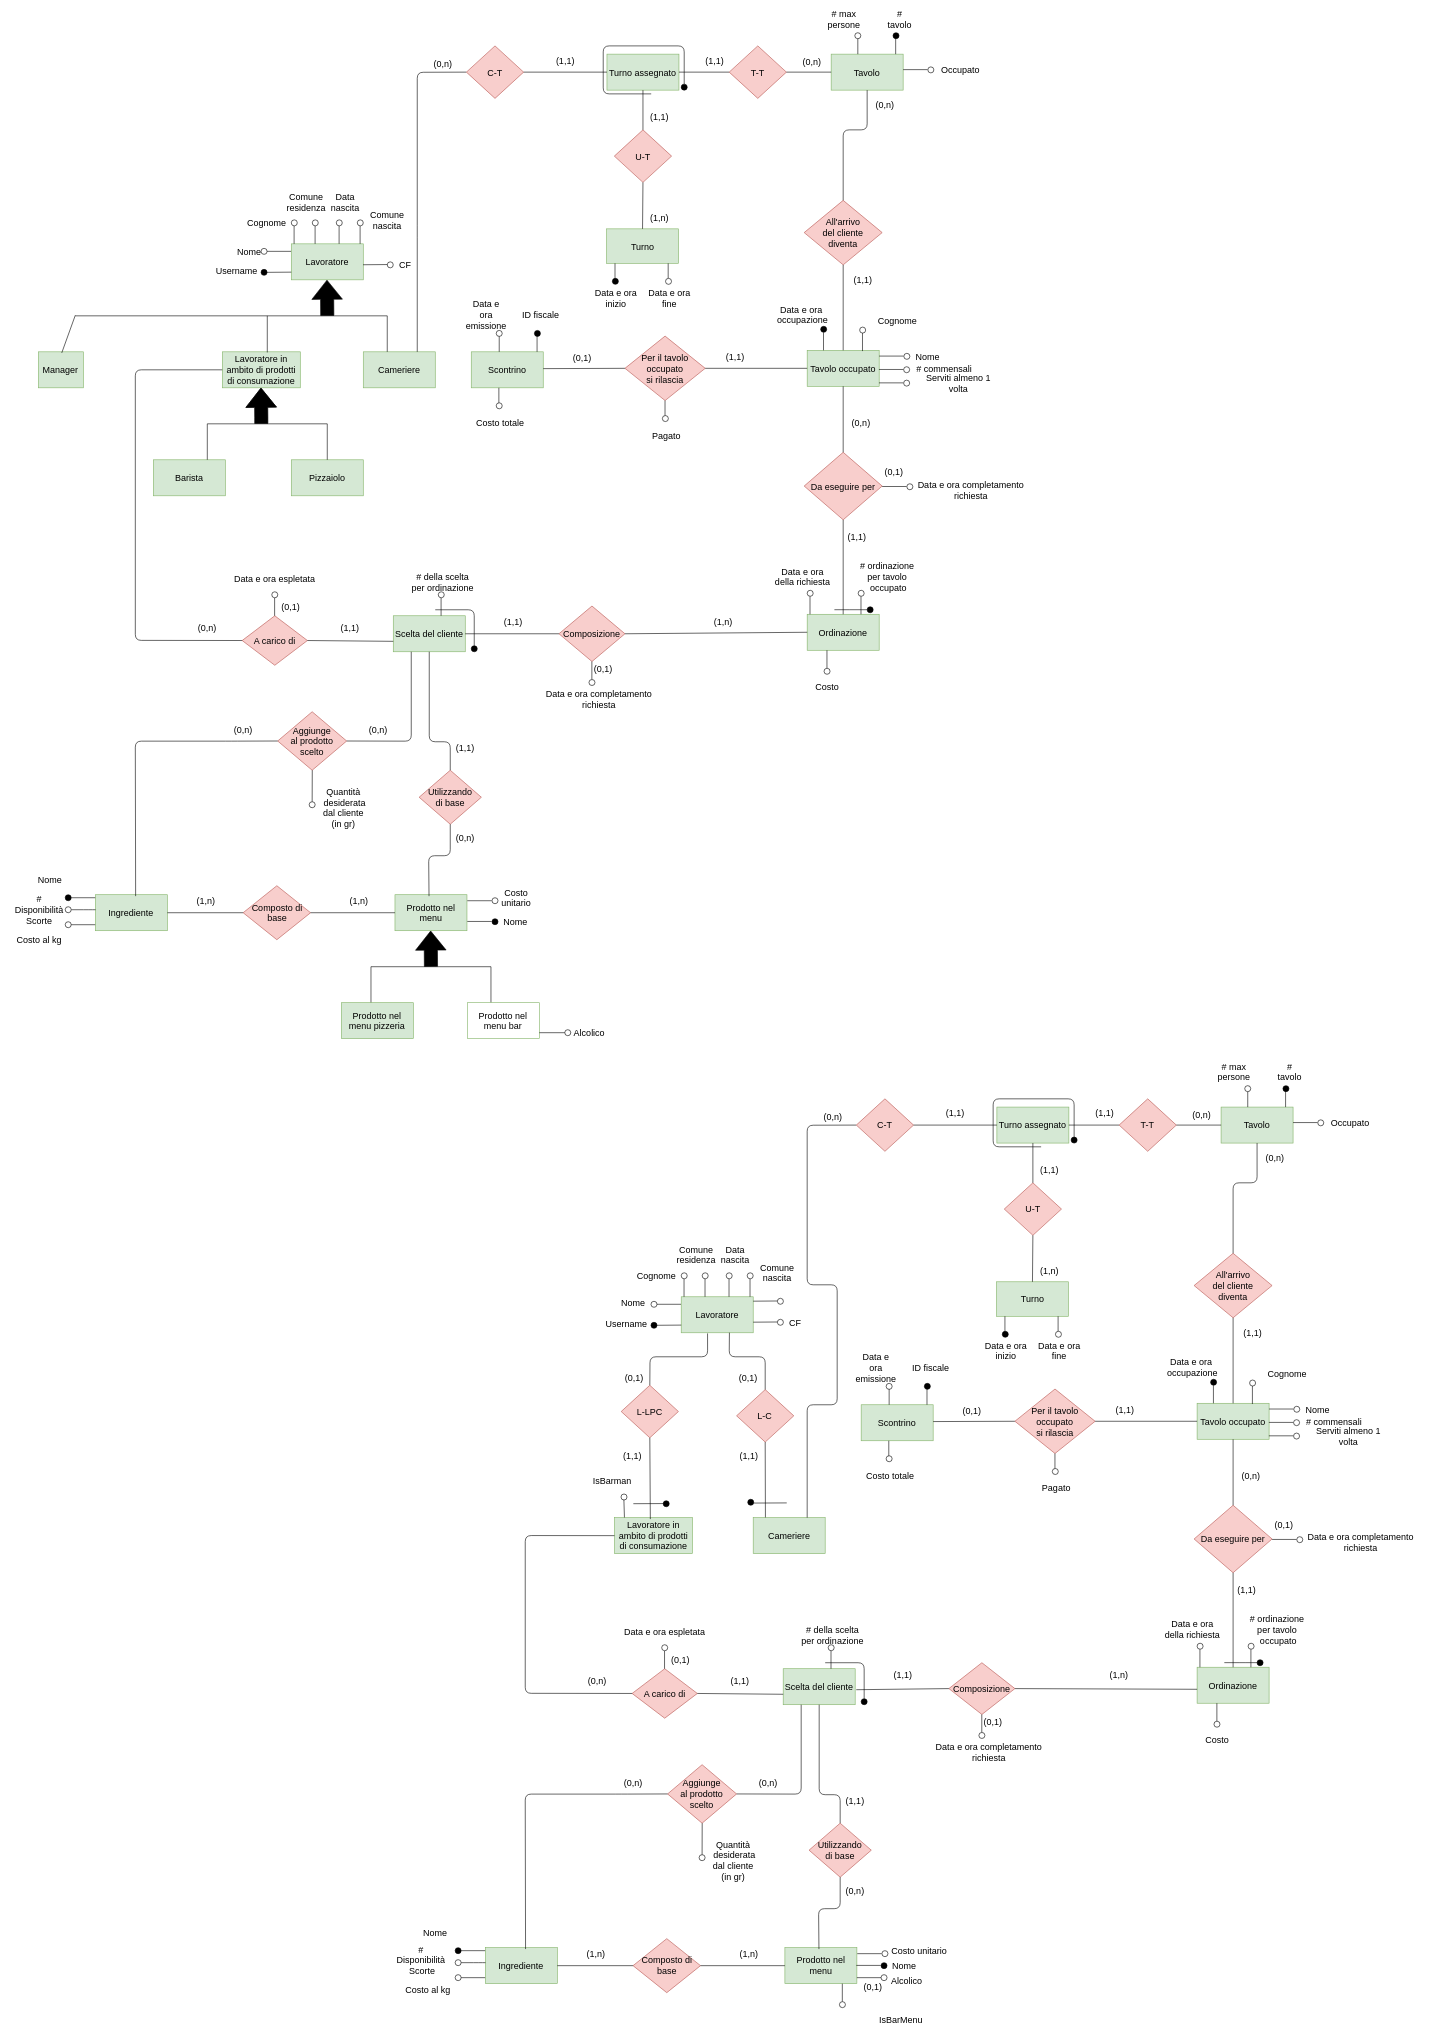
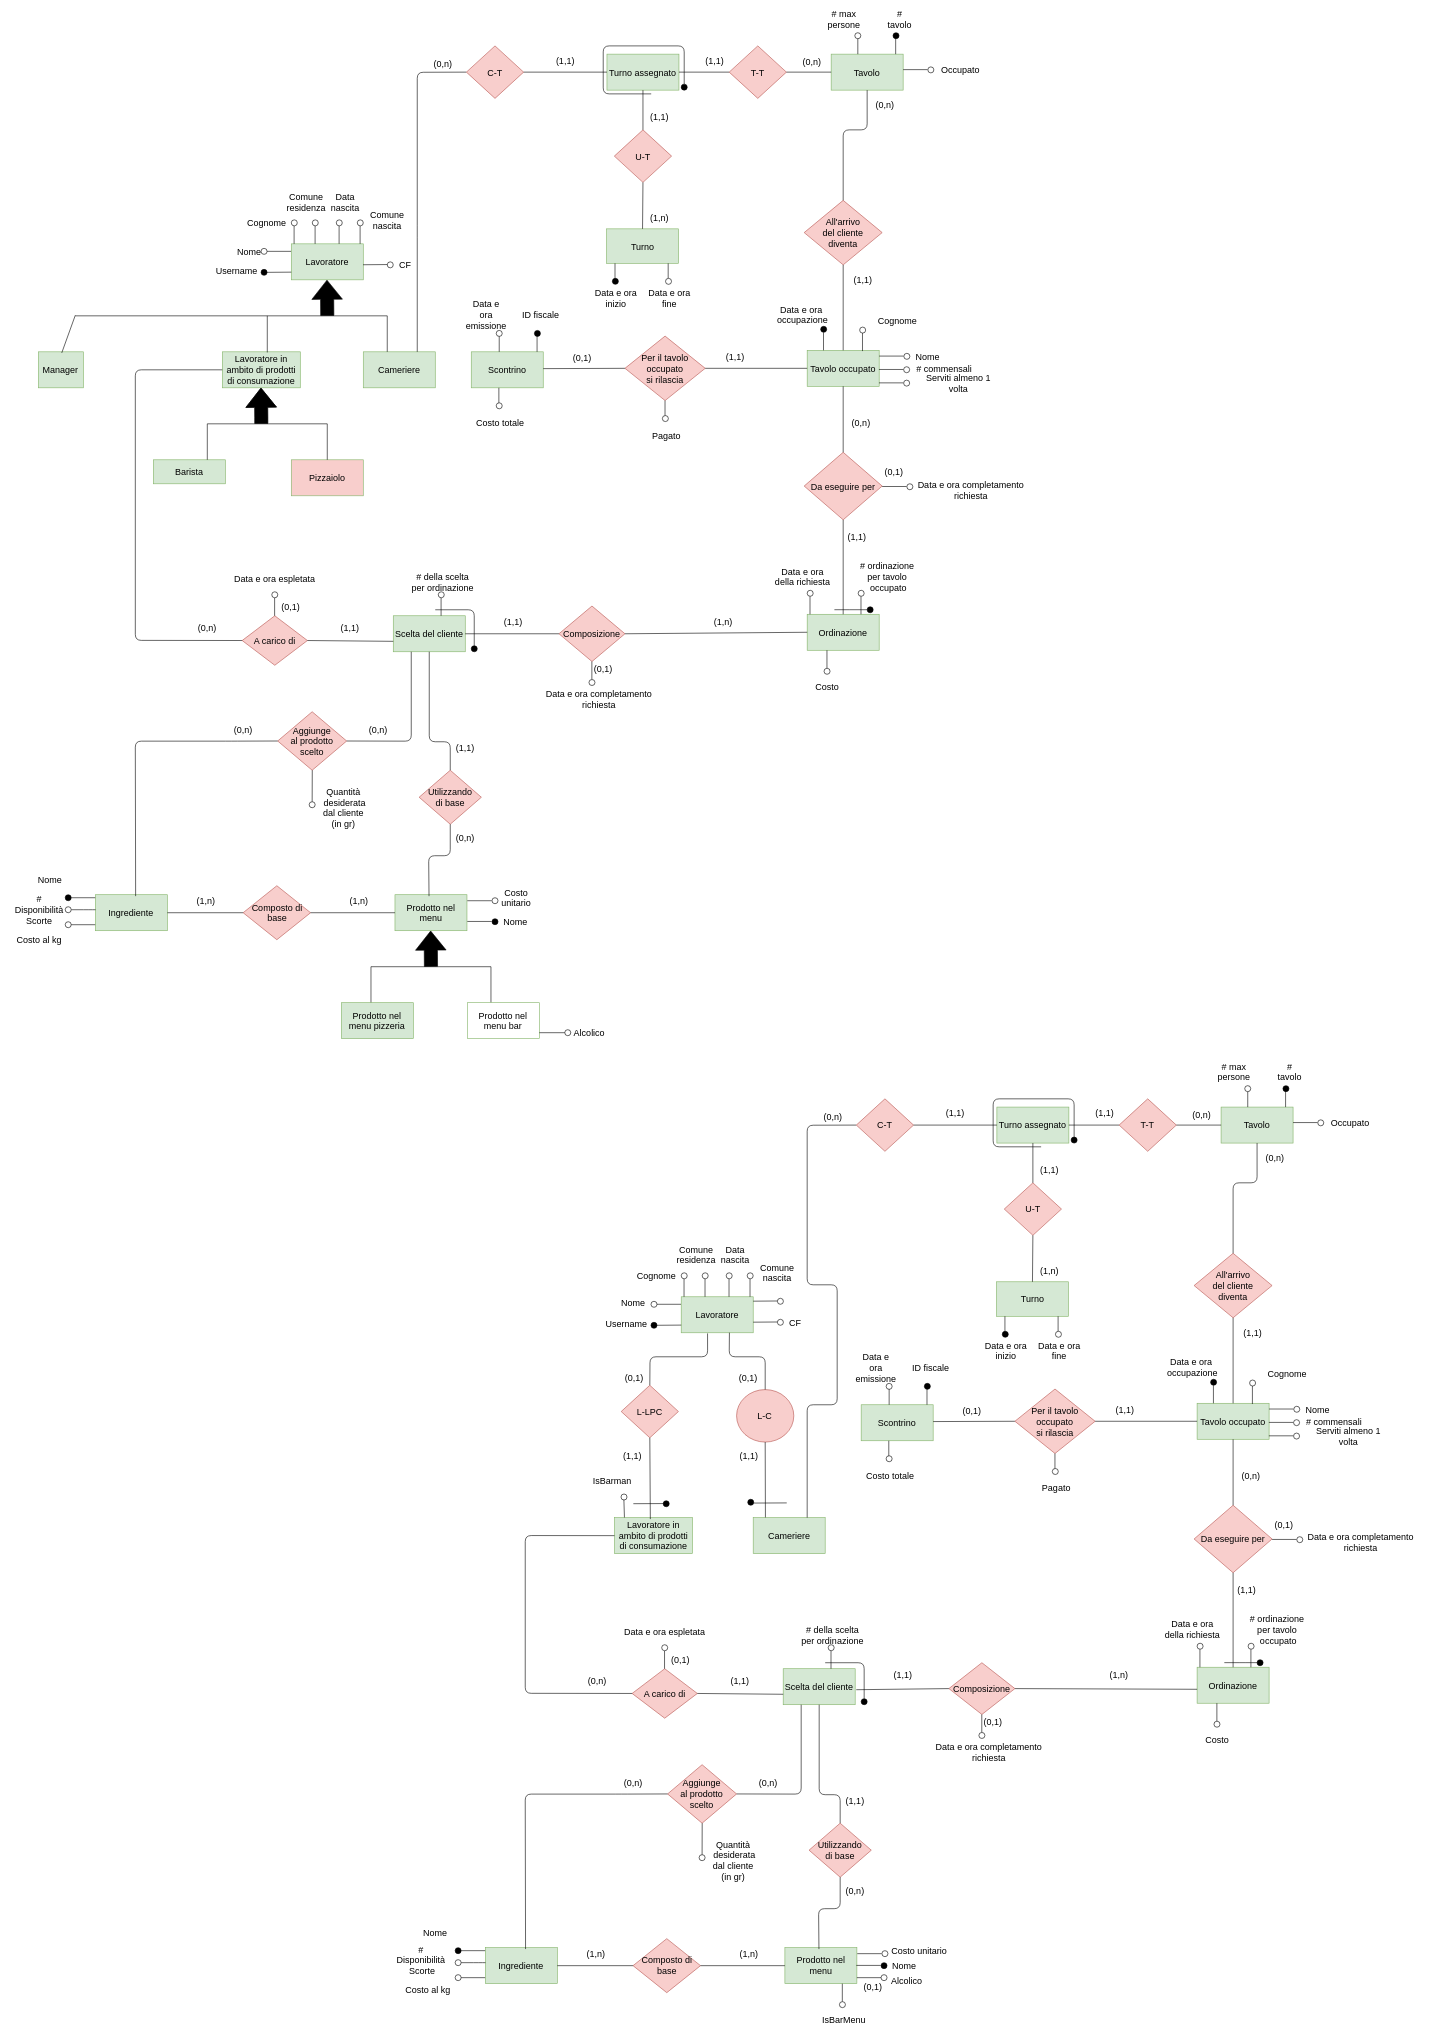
(189, 478) -> (189, 472)
(327, 478) -> (327, 478)
(765, 1416) -> (765, 1416)
(901, 2020) -> (844, 2020)
